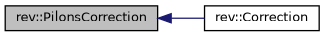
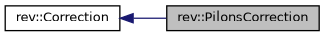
(188, 18) -> (150, 18)
